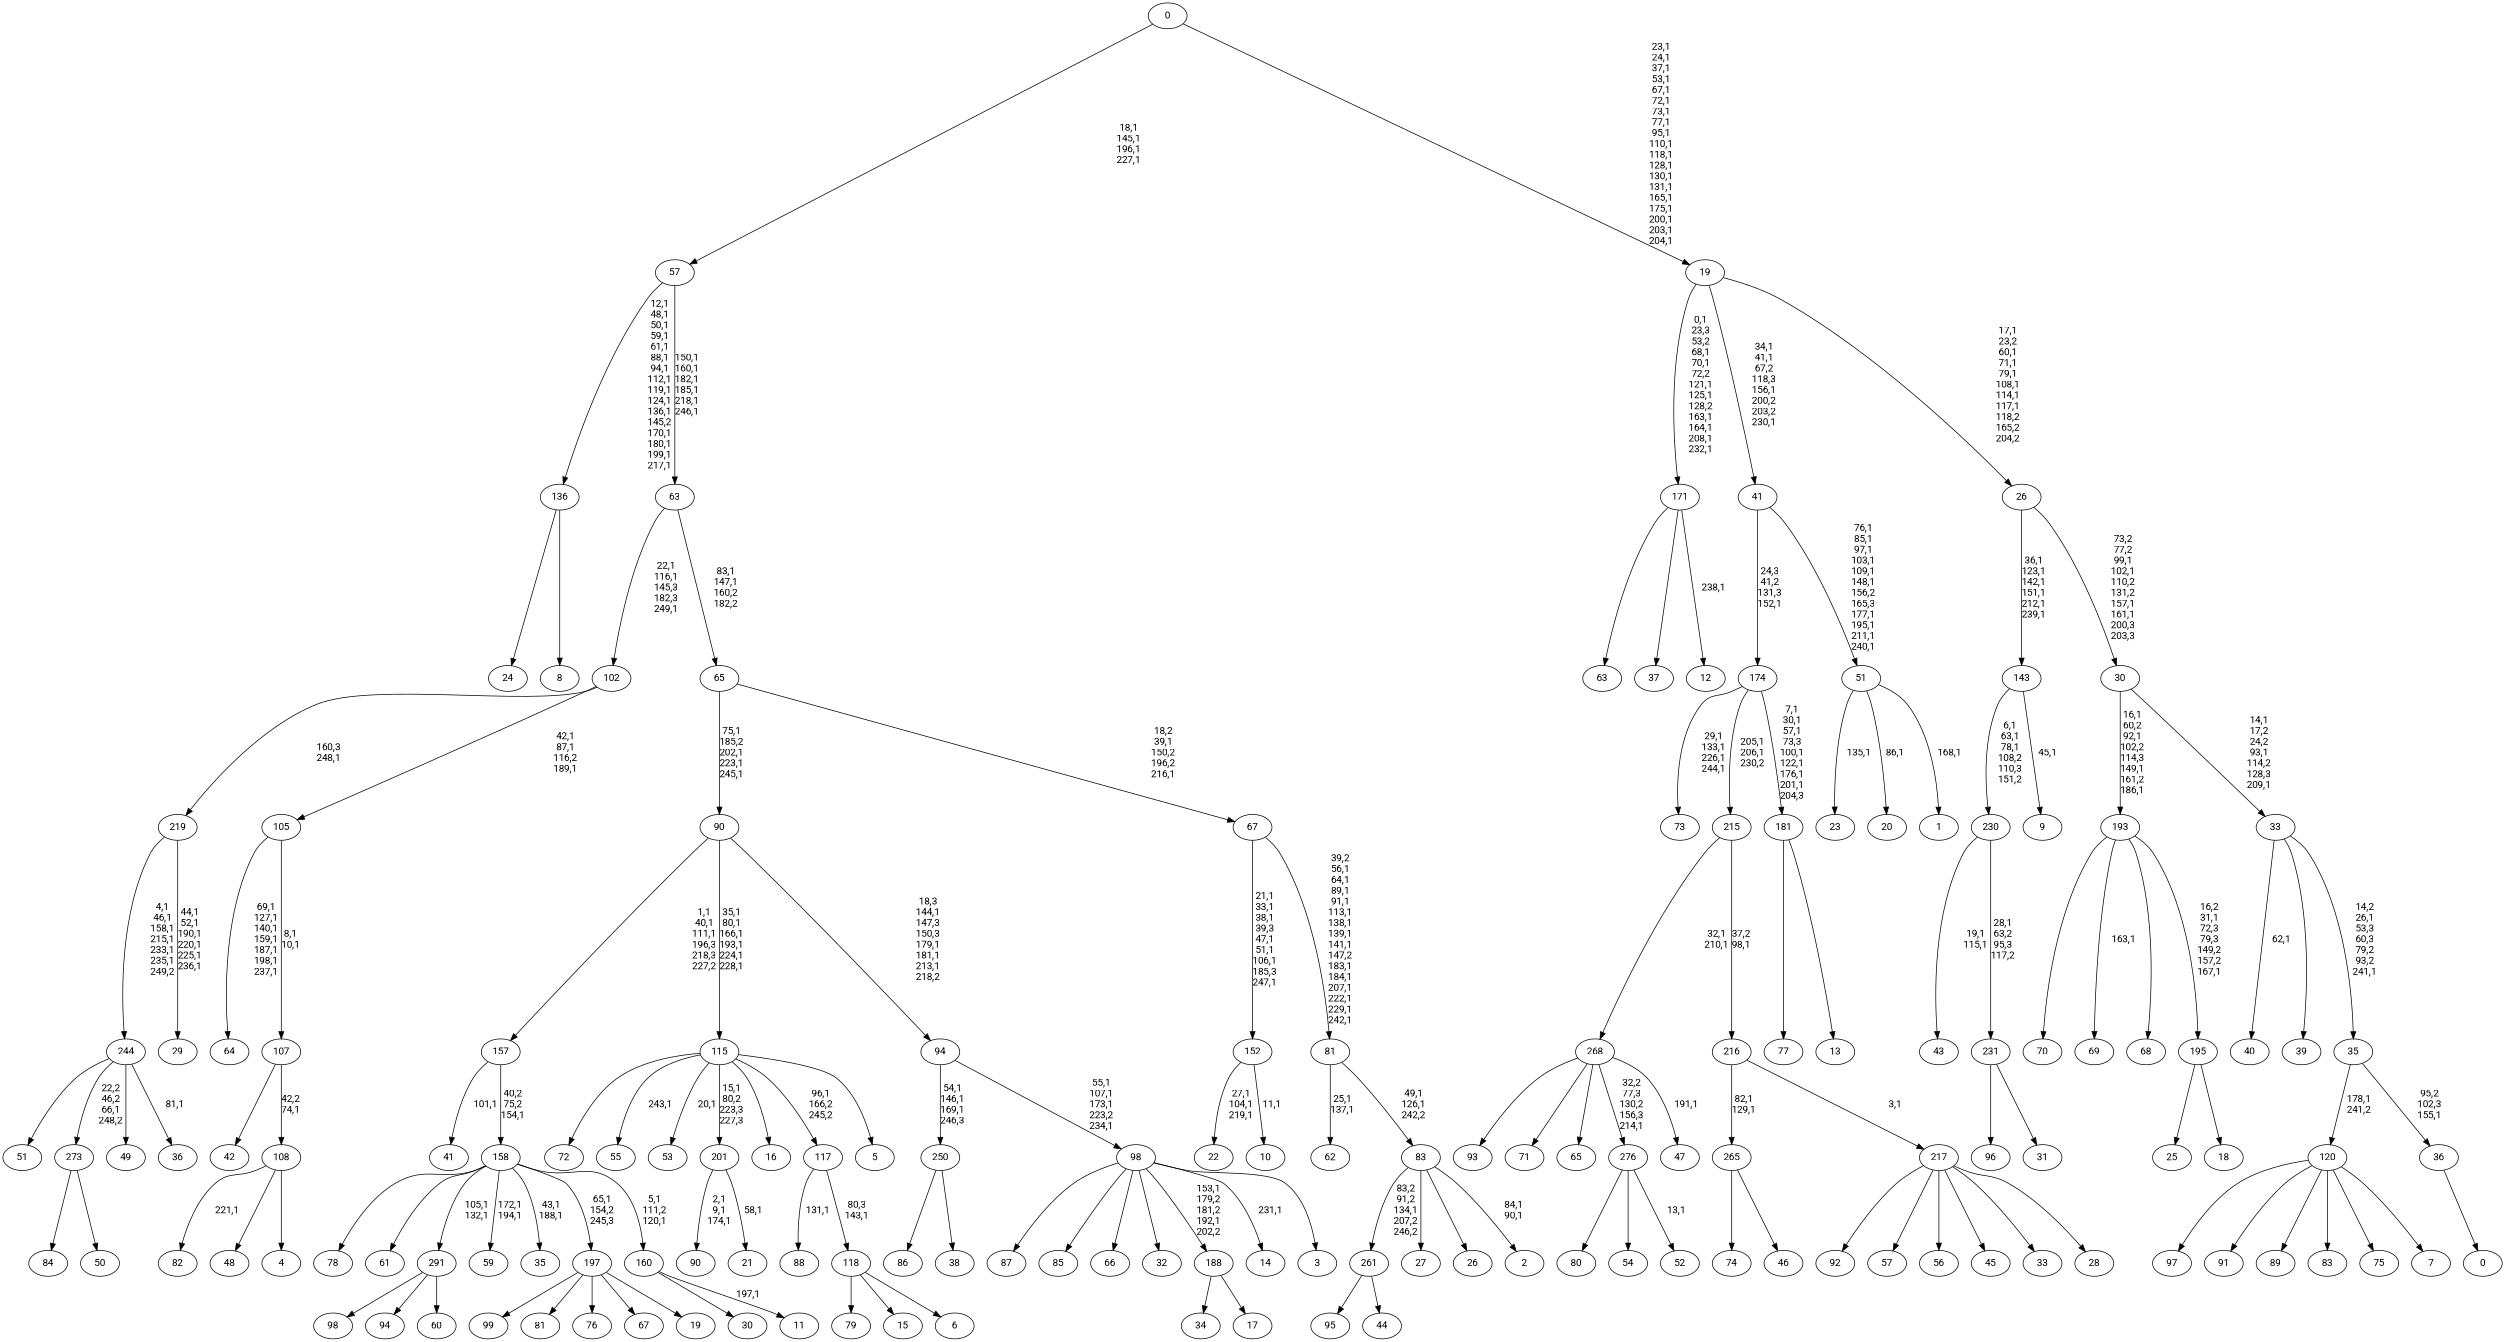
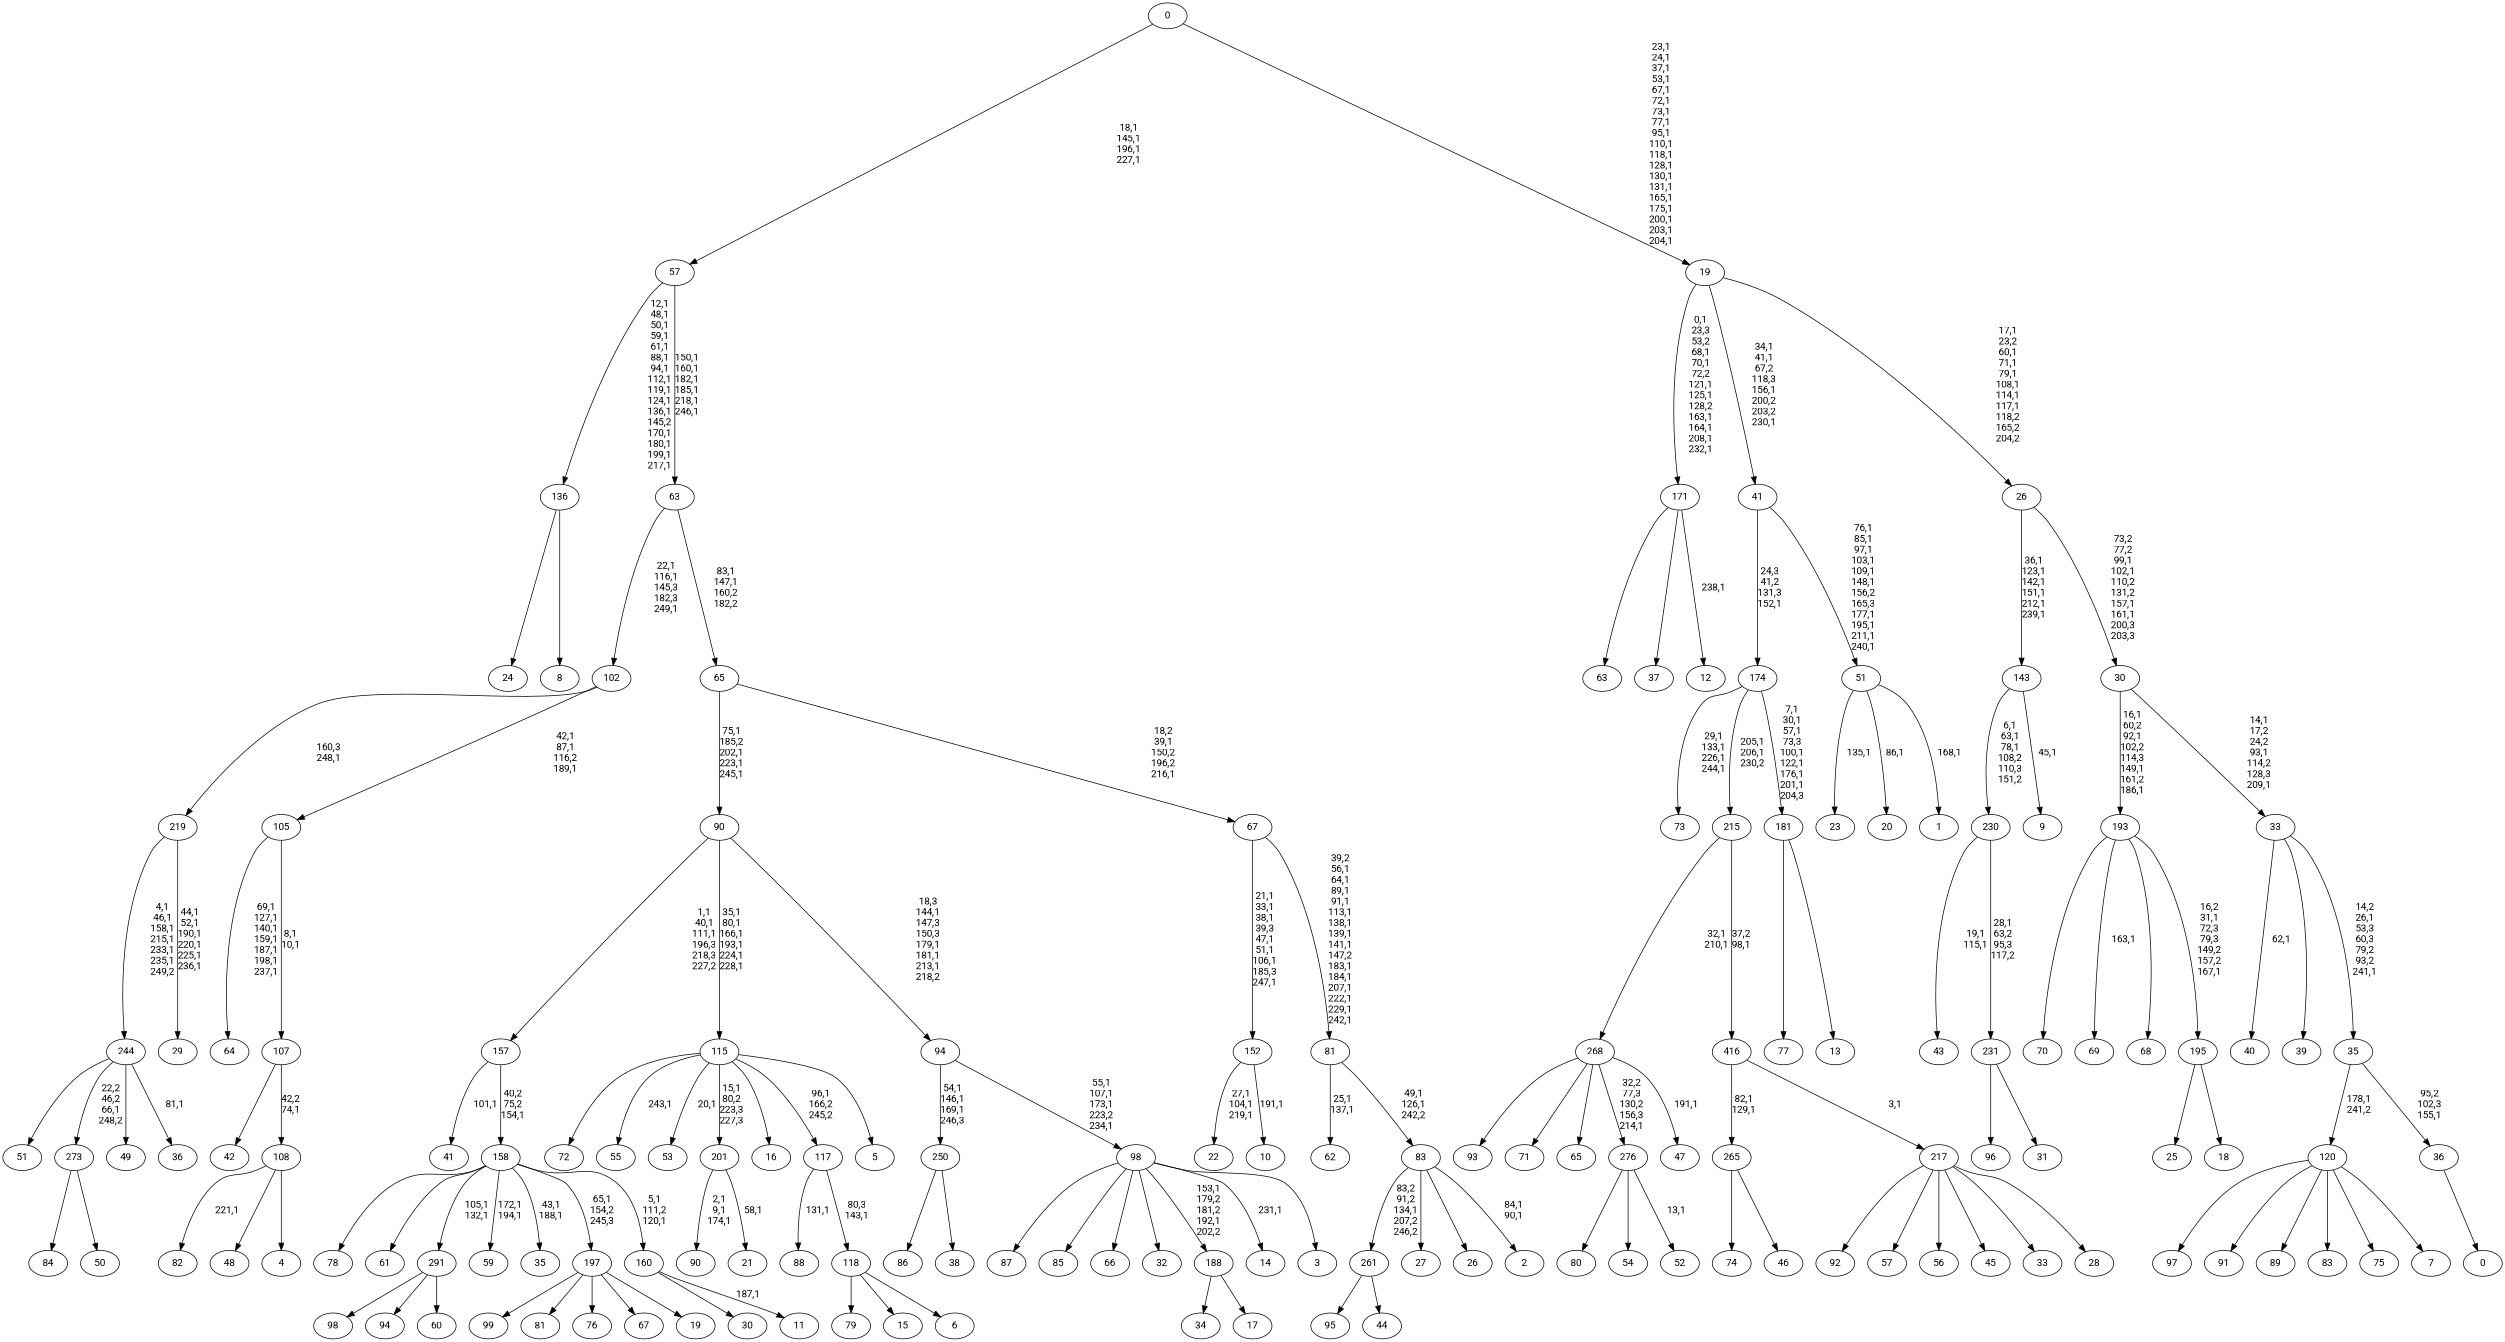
(1732, 1052) -> (1732, 1052)
(1272, 1105) -> (1272, 1105)
(748, 1295) -> (748, 1295)
